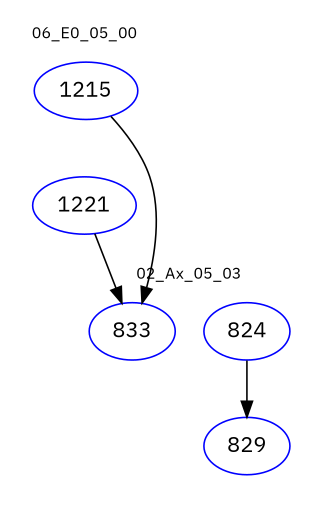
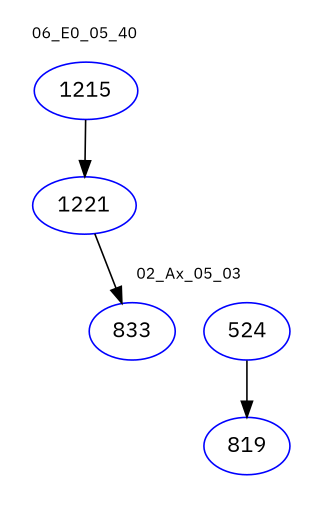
(85, 34) -> (85, 34)
(141, 157) -> (85, 140)
(247, 331) -> (247, 331)
(247, 446) -> (247, 446)
